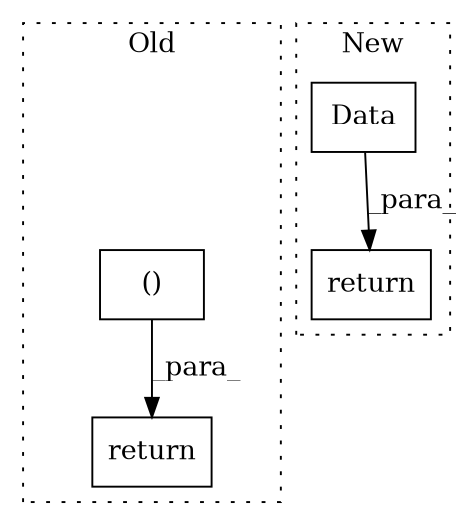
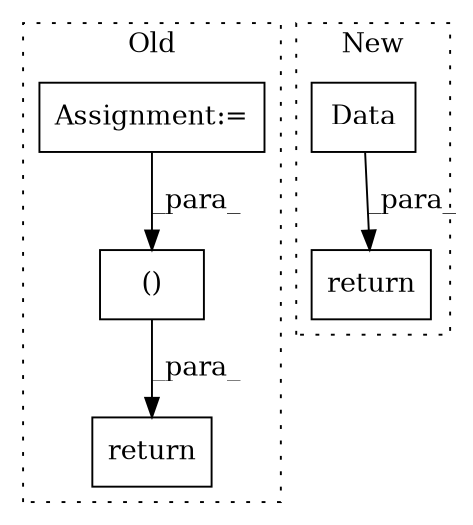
none -> (152, 117)
